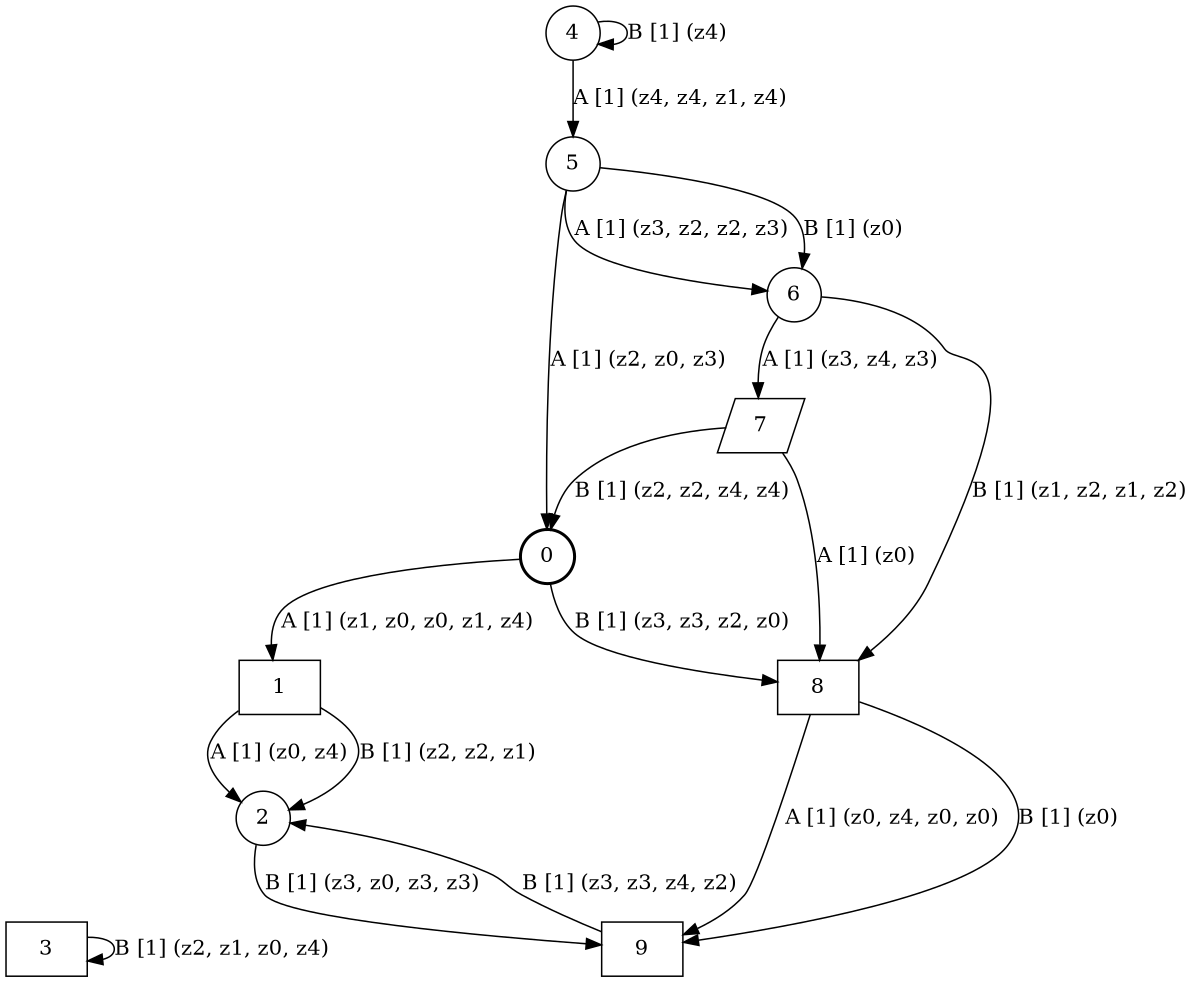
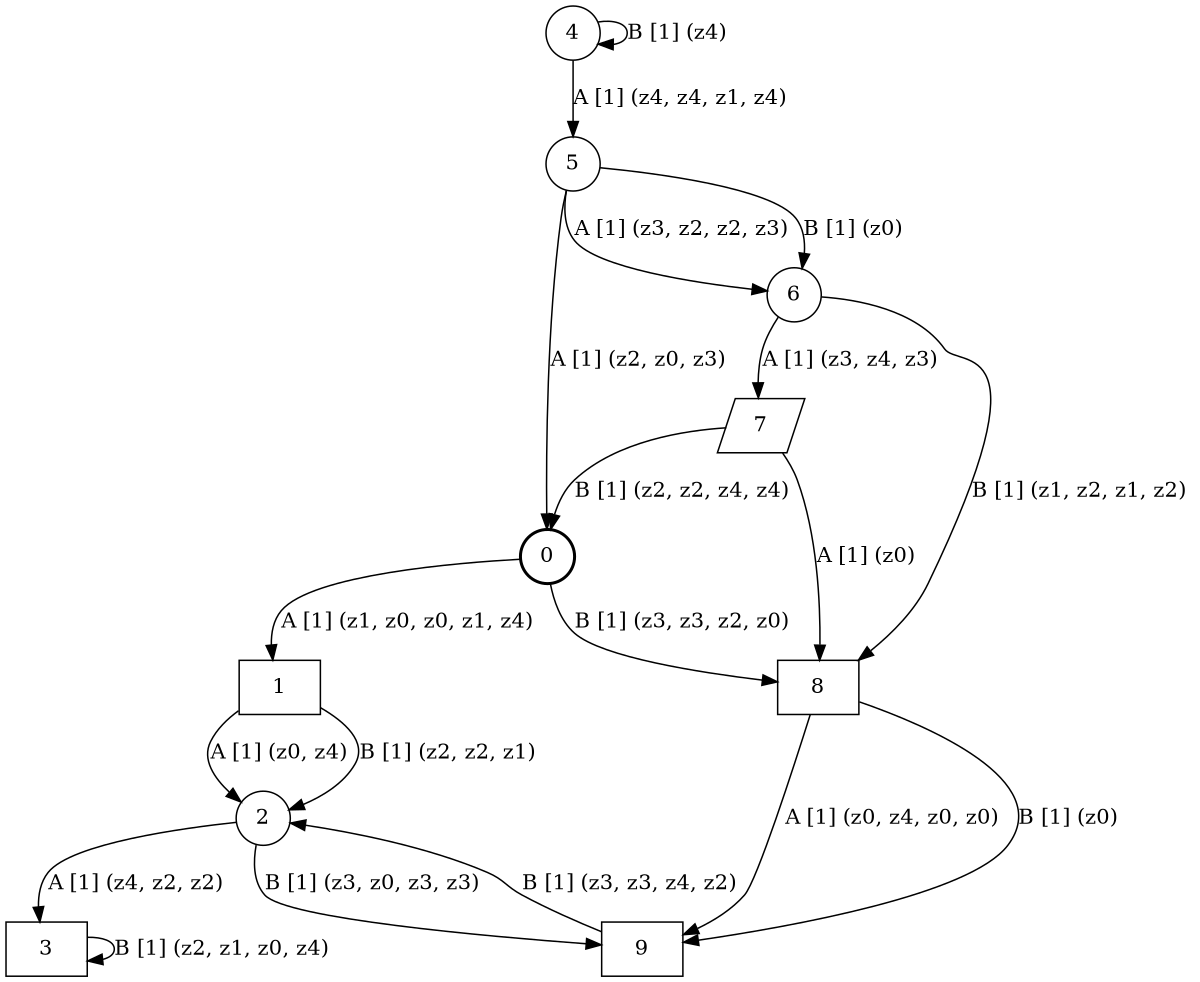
none -> (121, 841)
